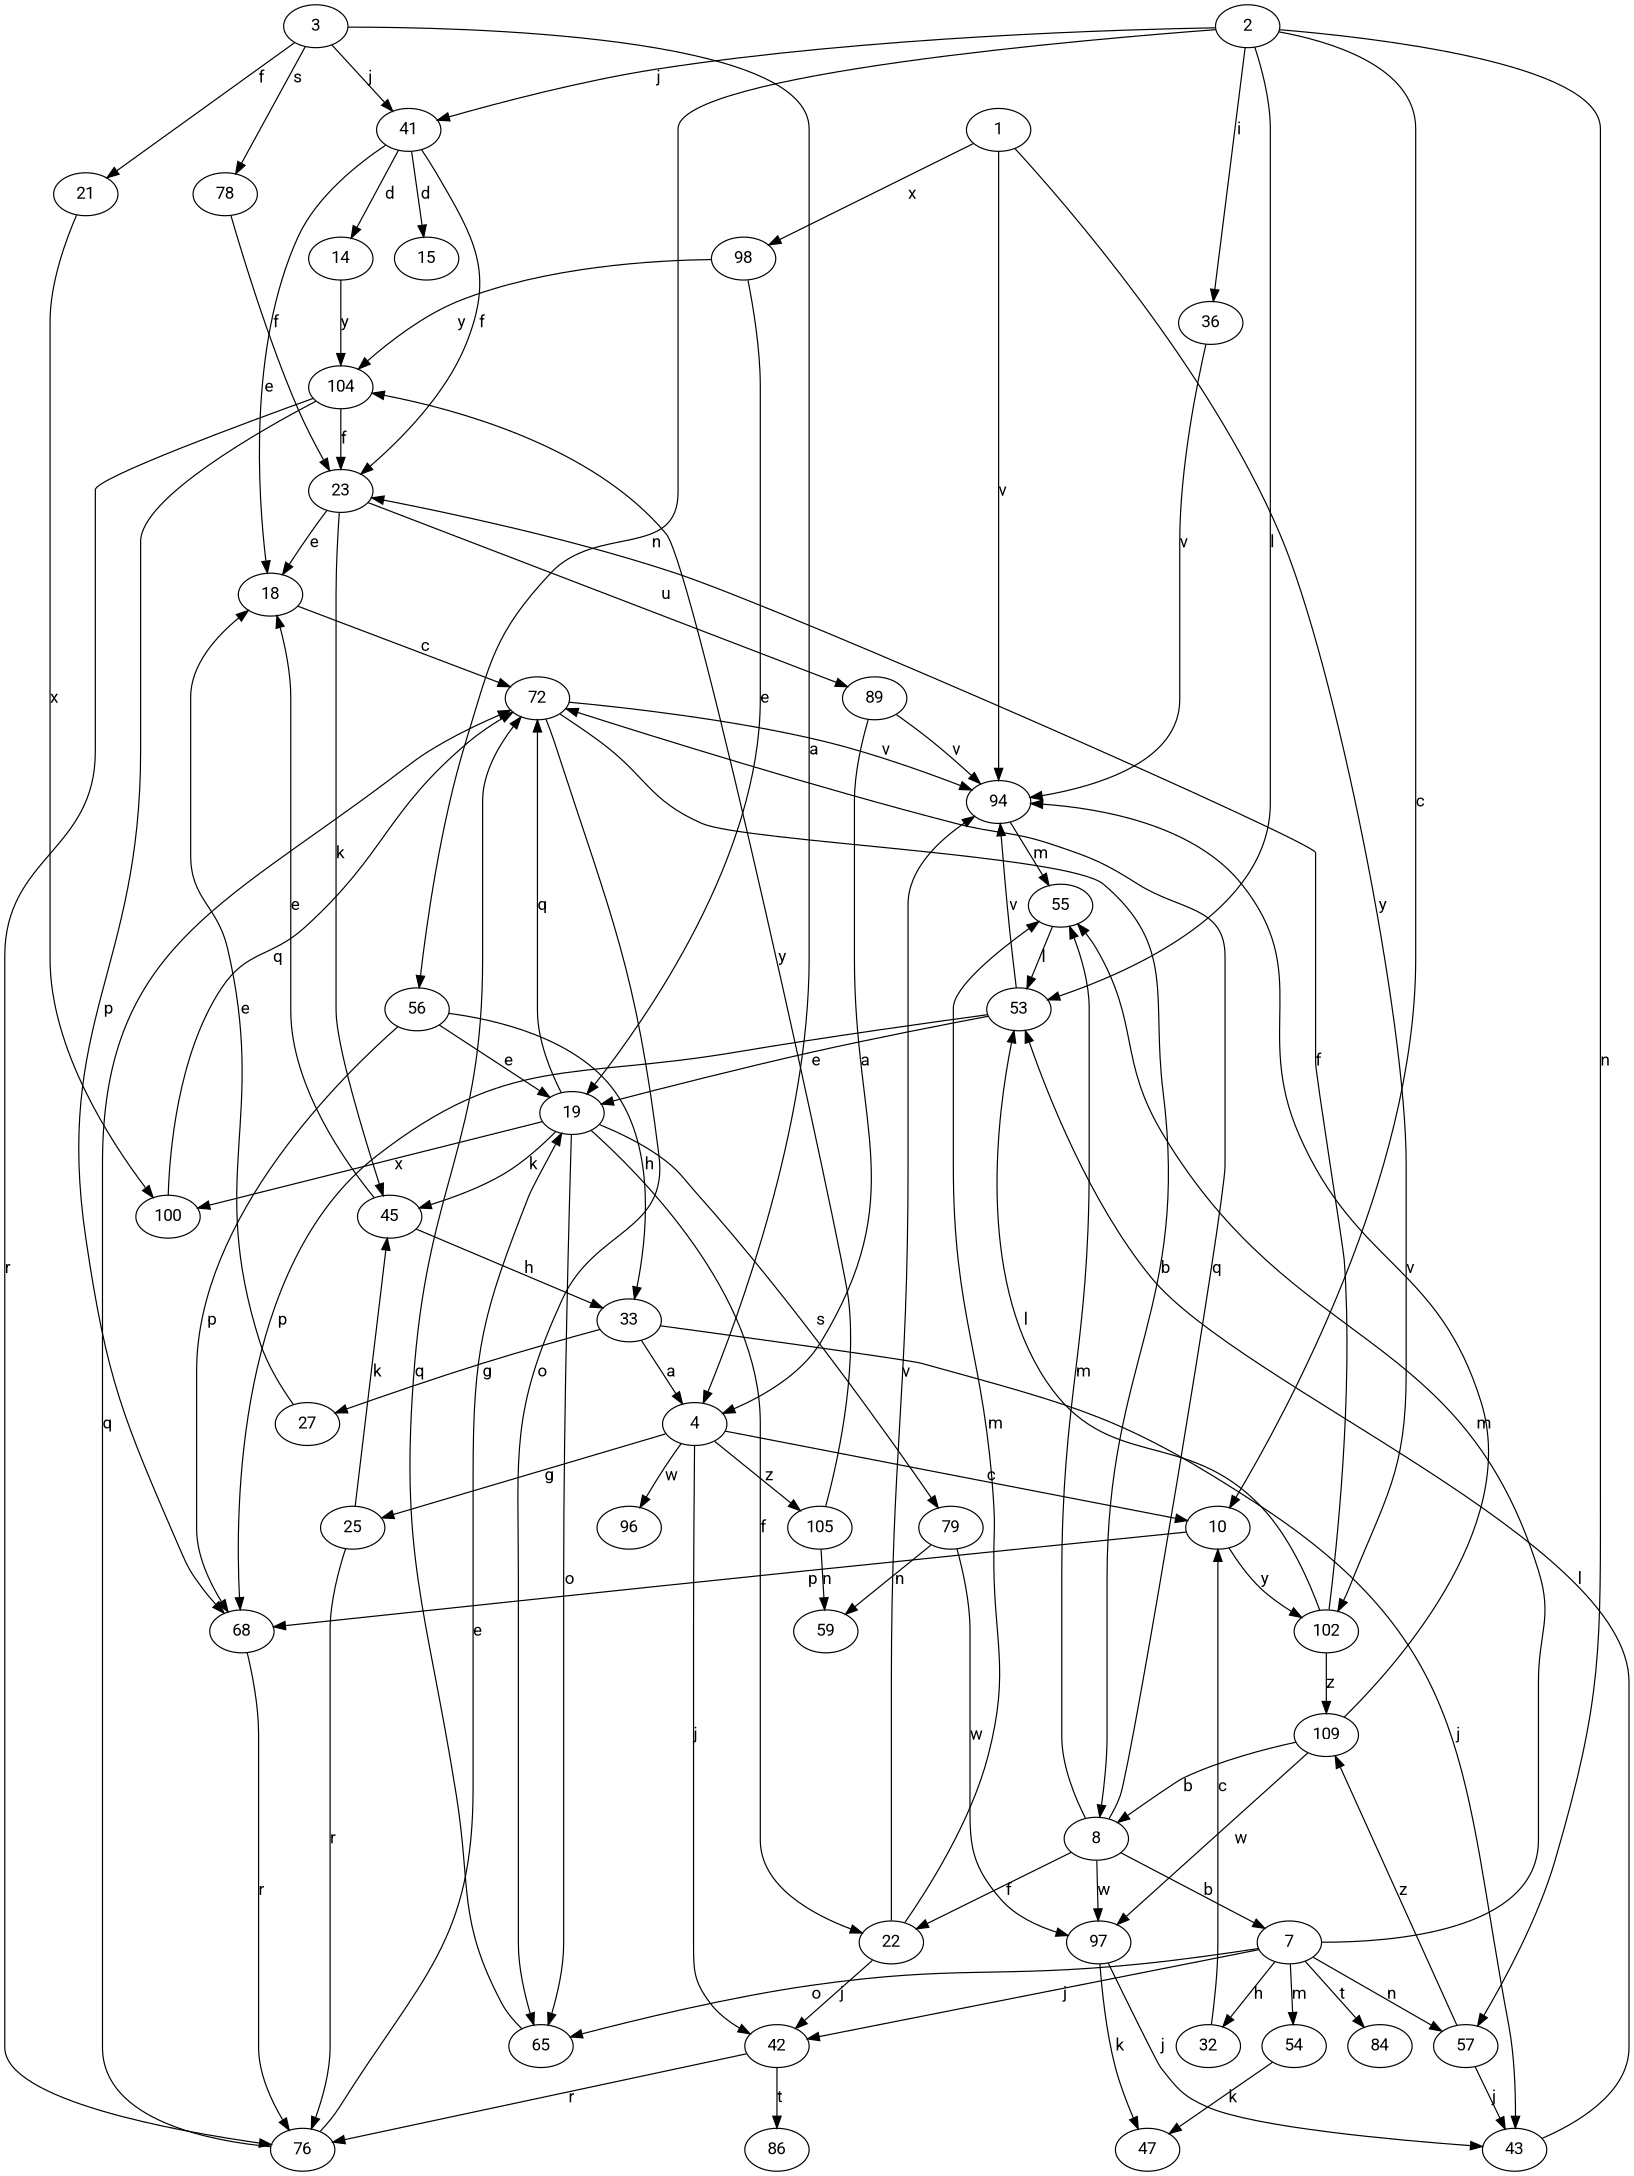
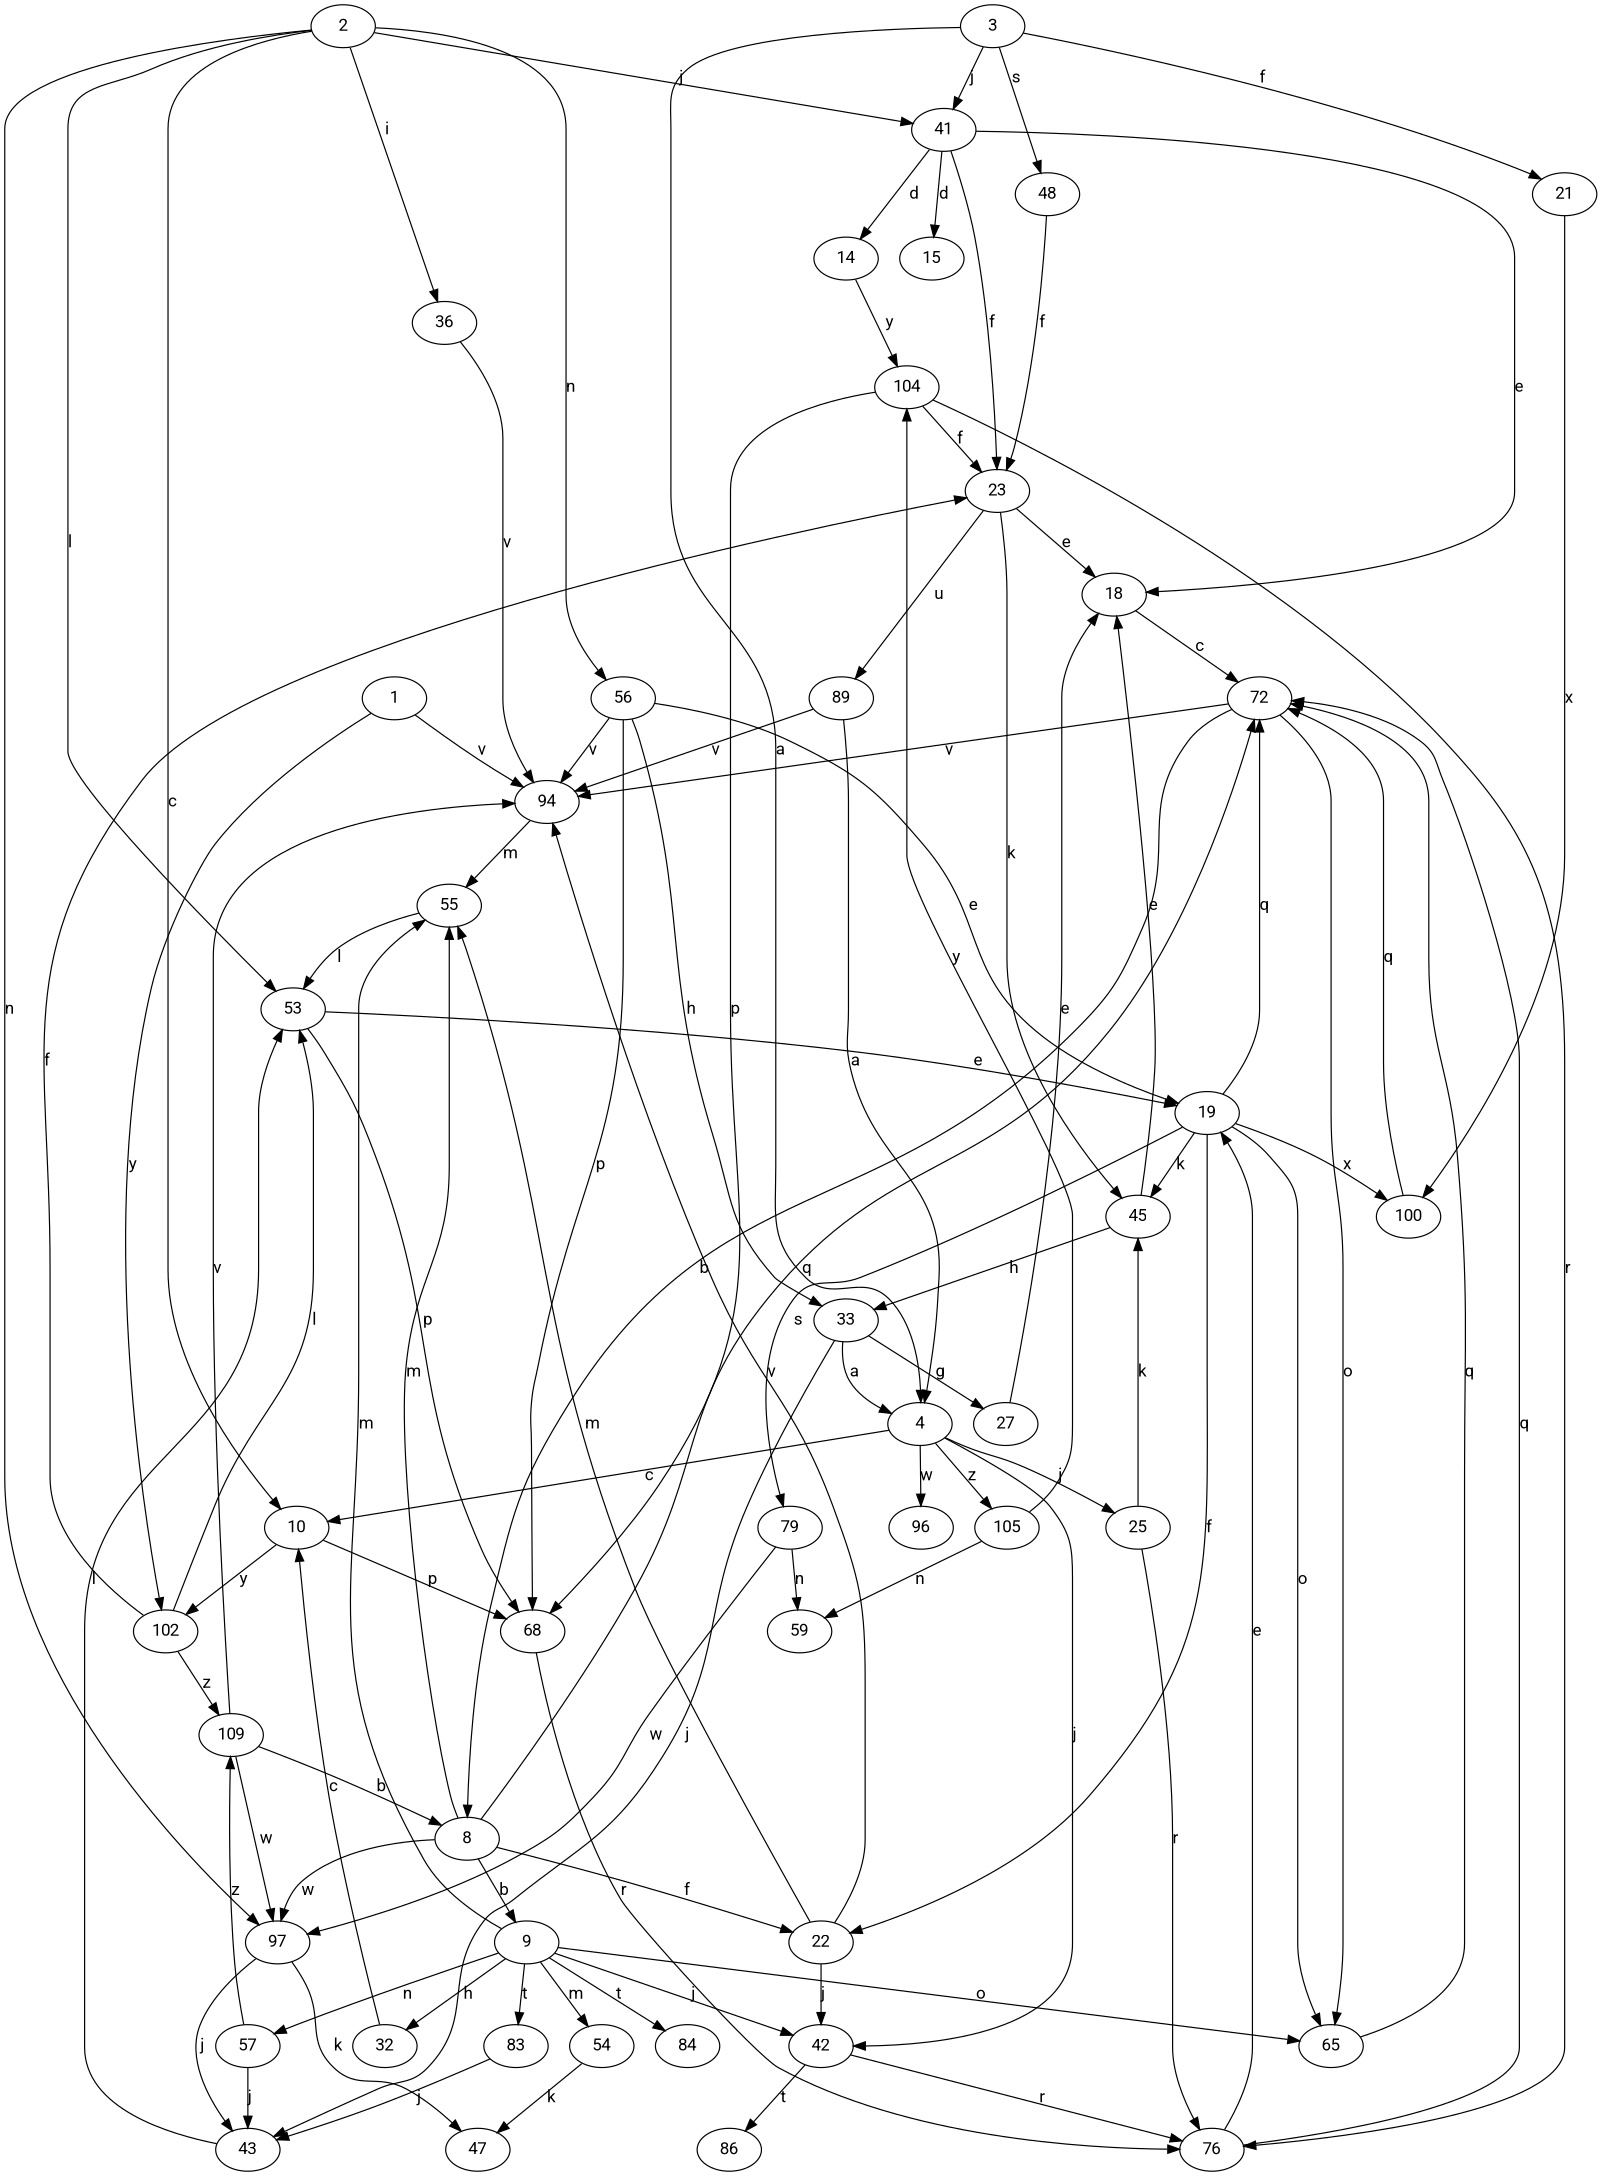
(225, 194) -> (1047, 194)
(744, 259) -> none
(1600, 908) -> (5, 894)
(1008, 912) -> (589, 745)
(549, 1476) -> (1061, 1476)
(1289, 1942) -> (527, 1942)
none -> (516, 2046)
